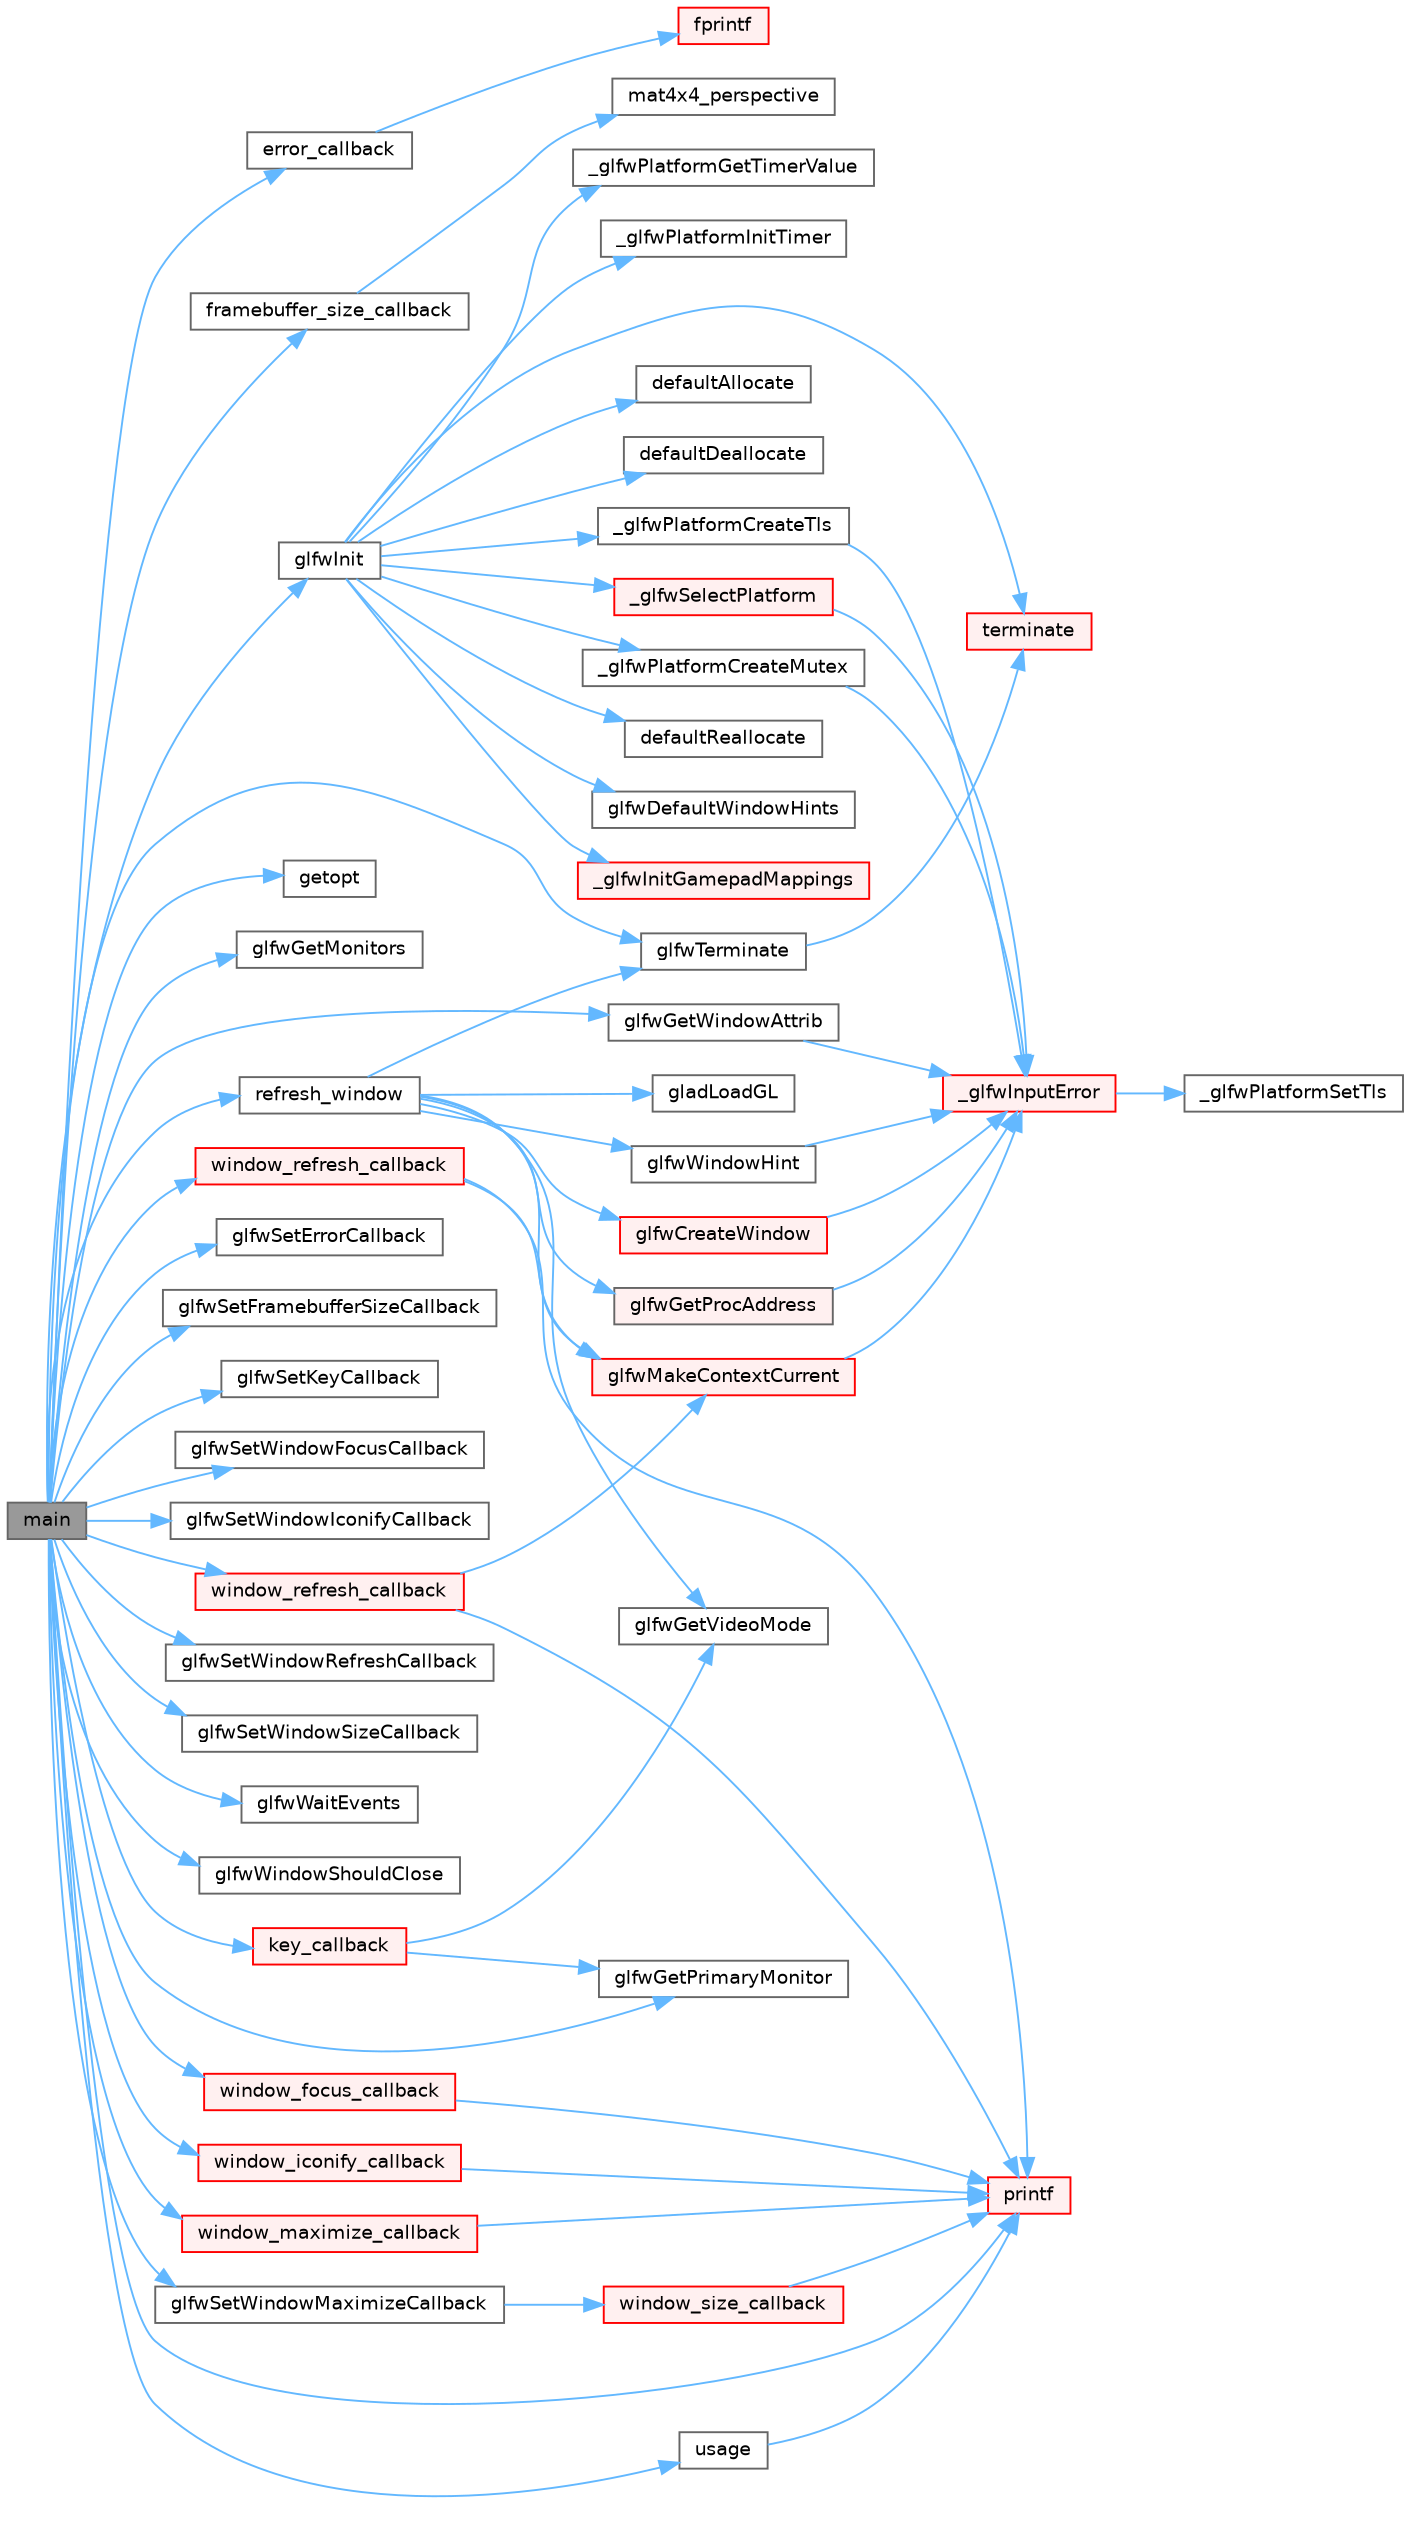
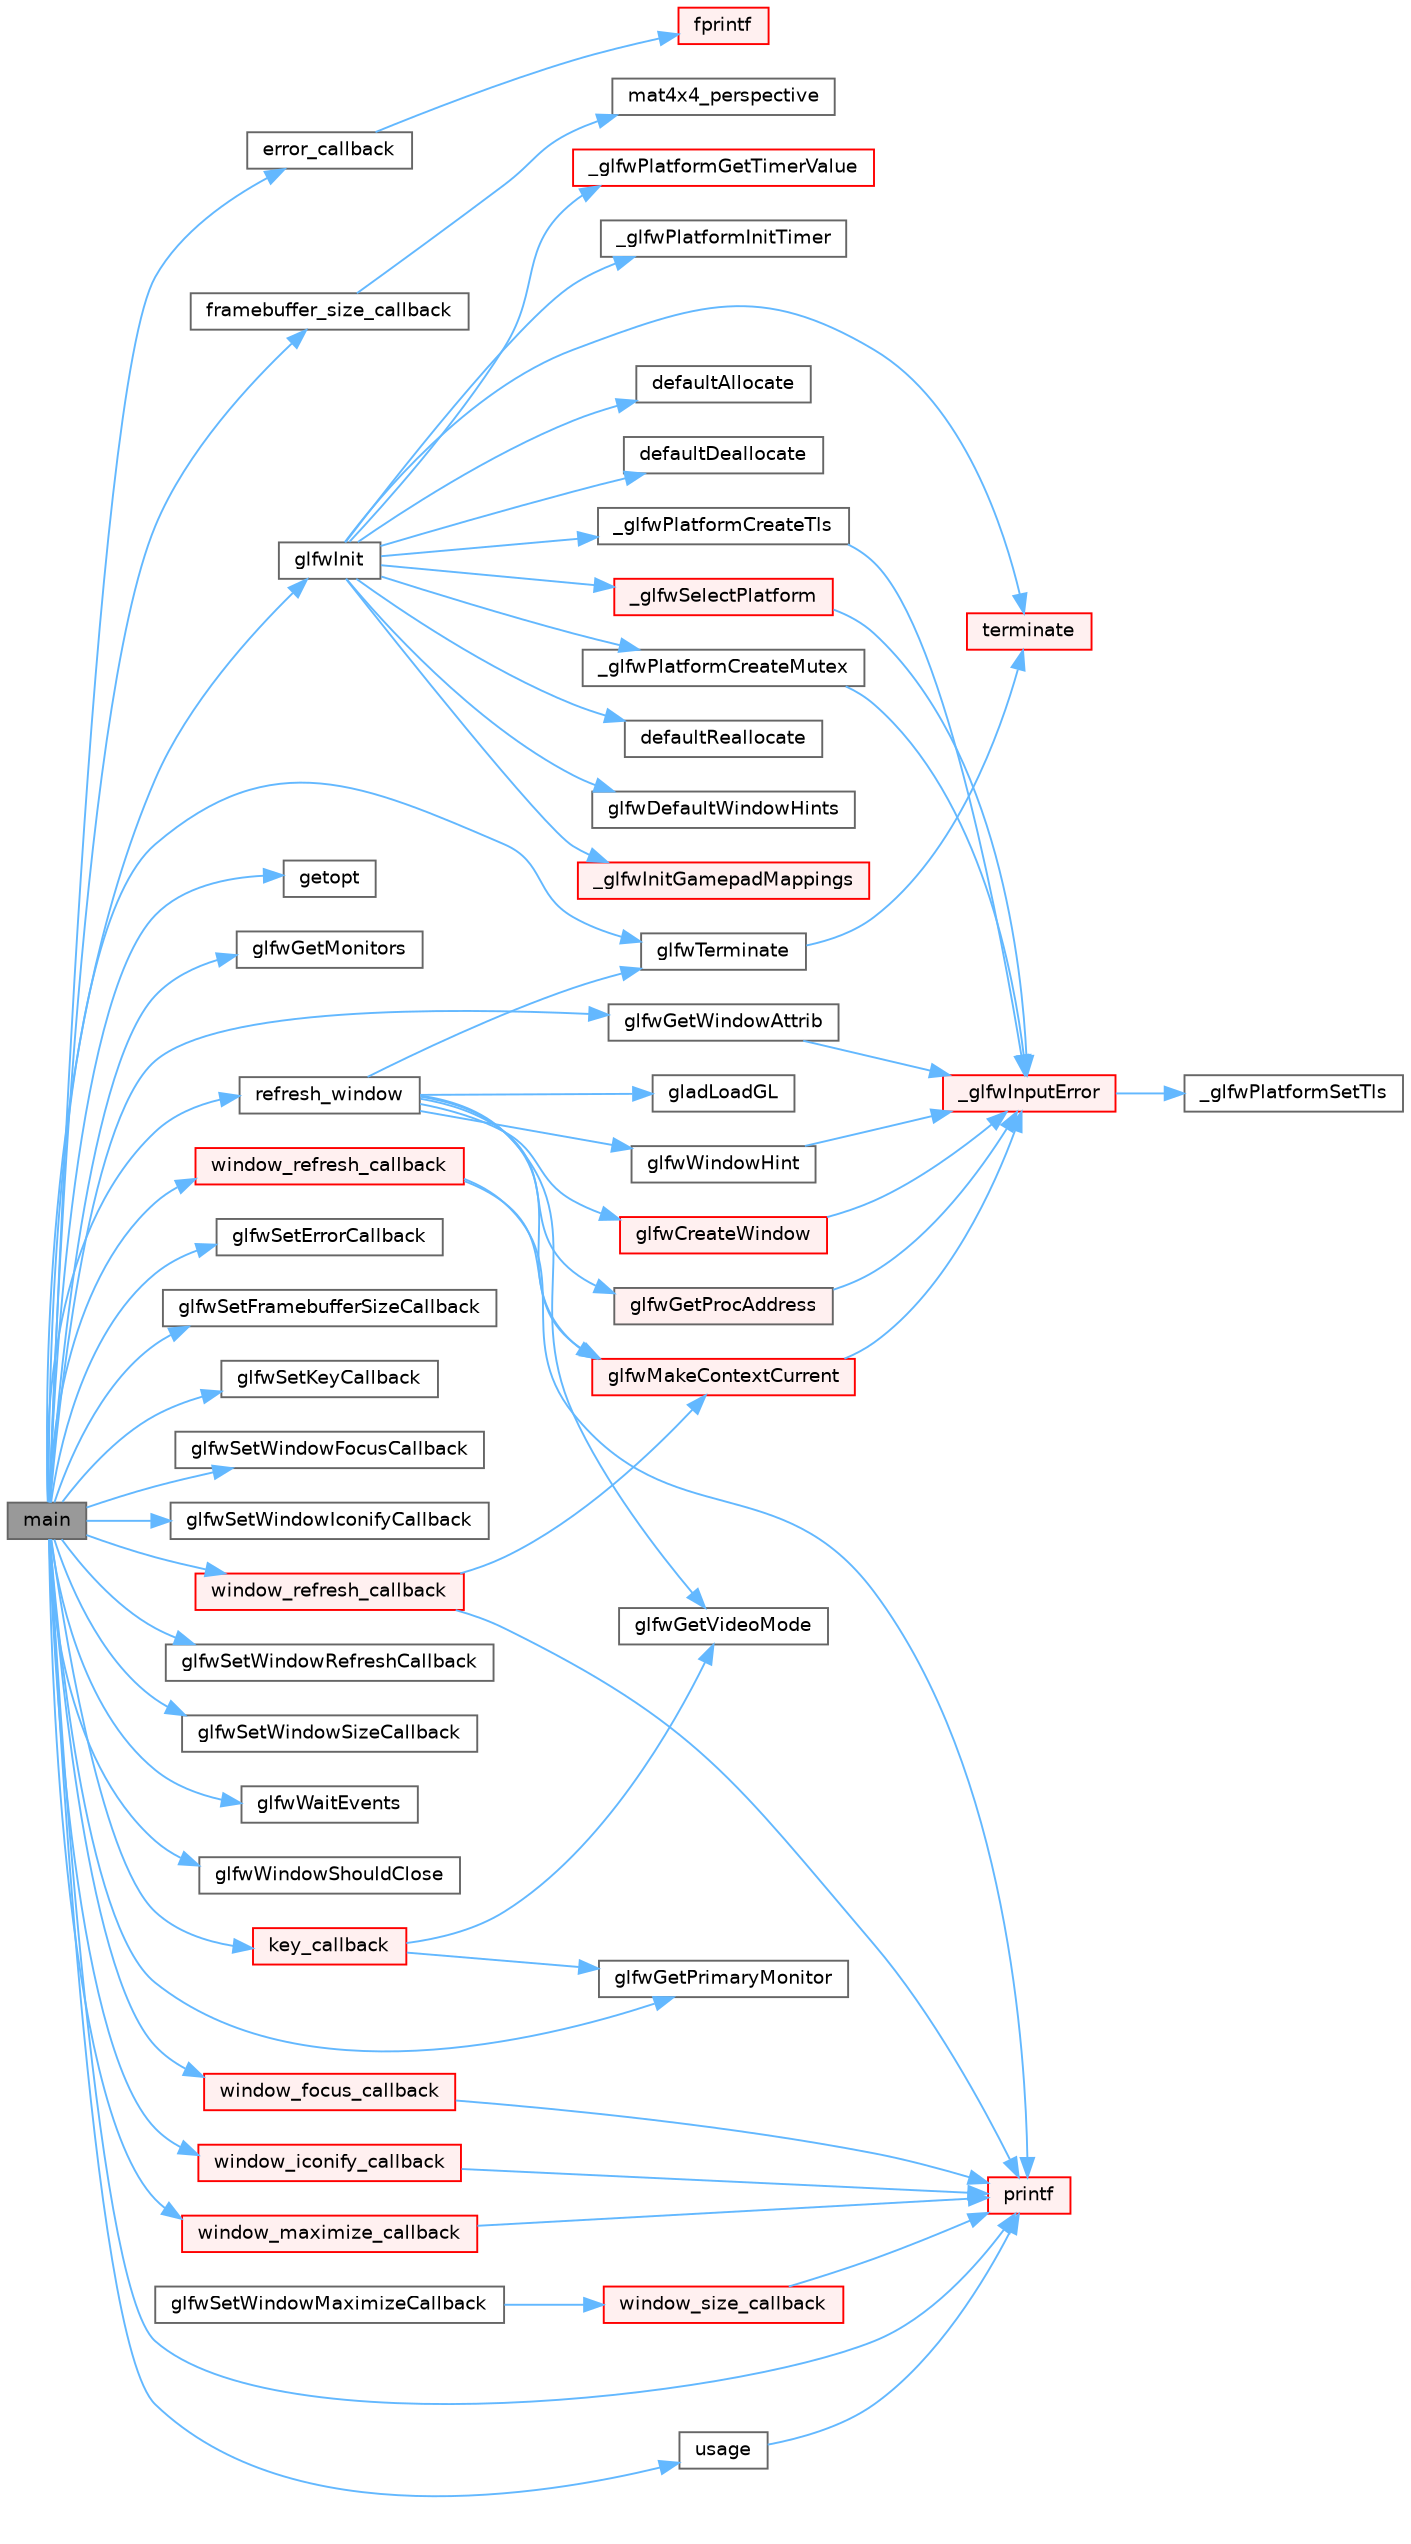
(724, 168) -> (724, 168)
(64, 1915) -> none
